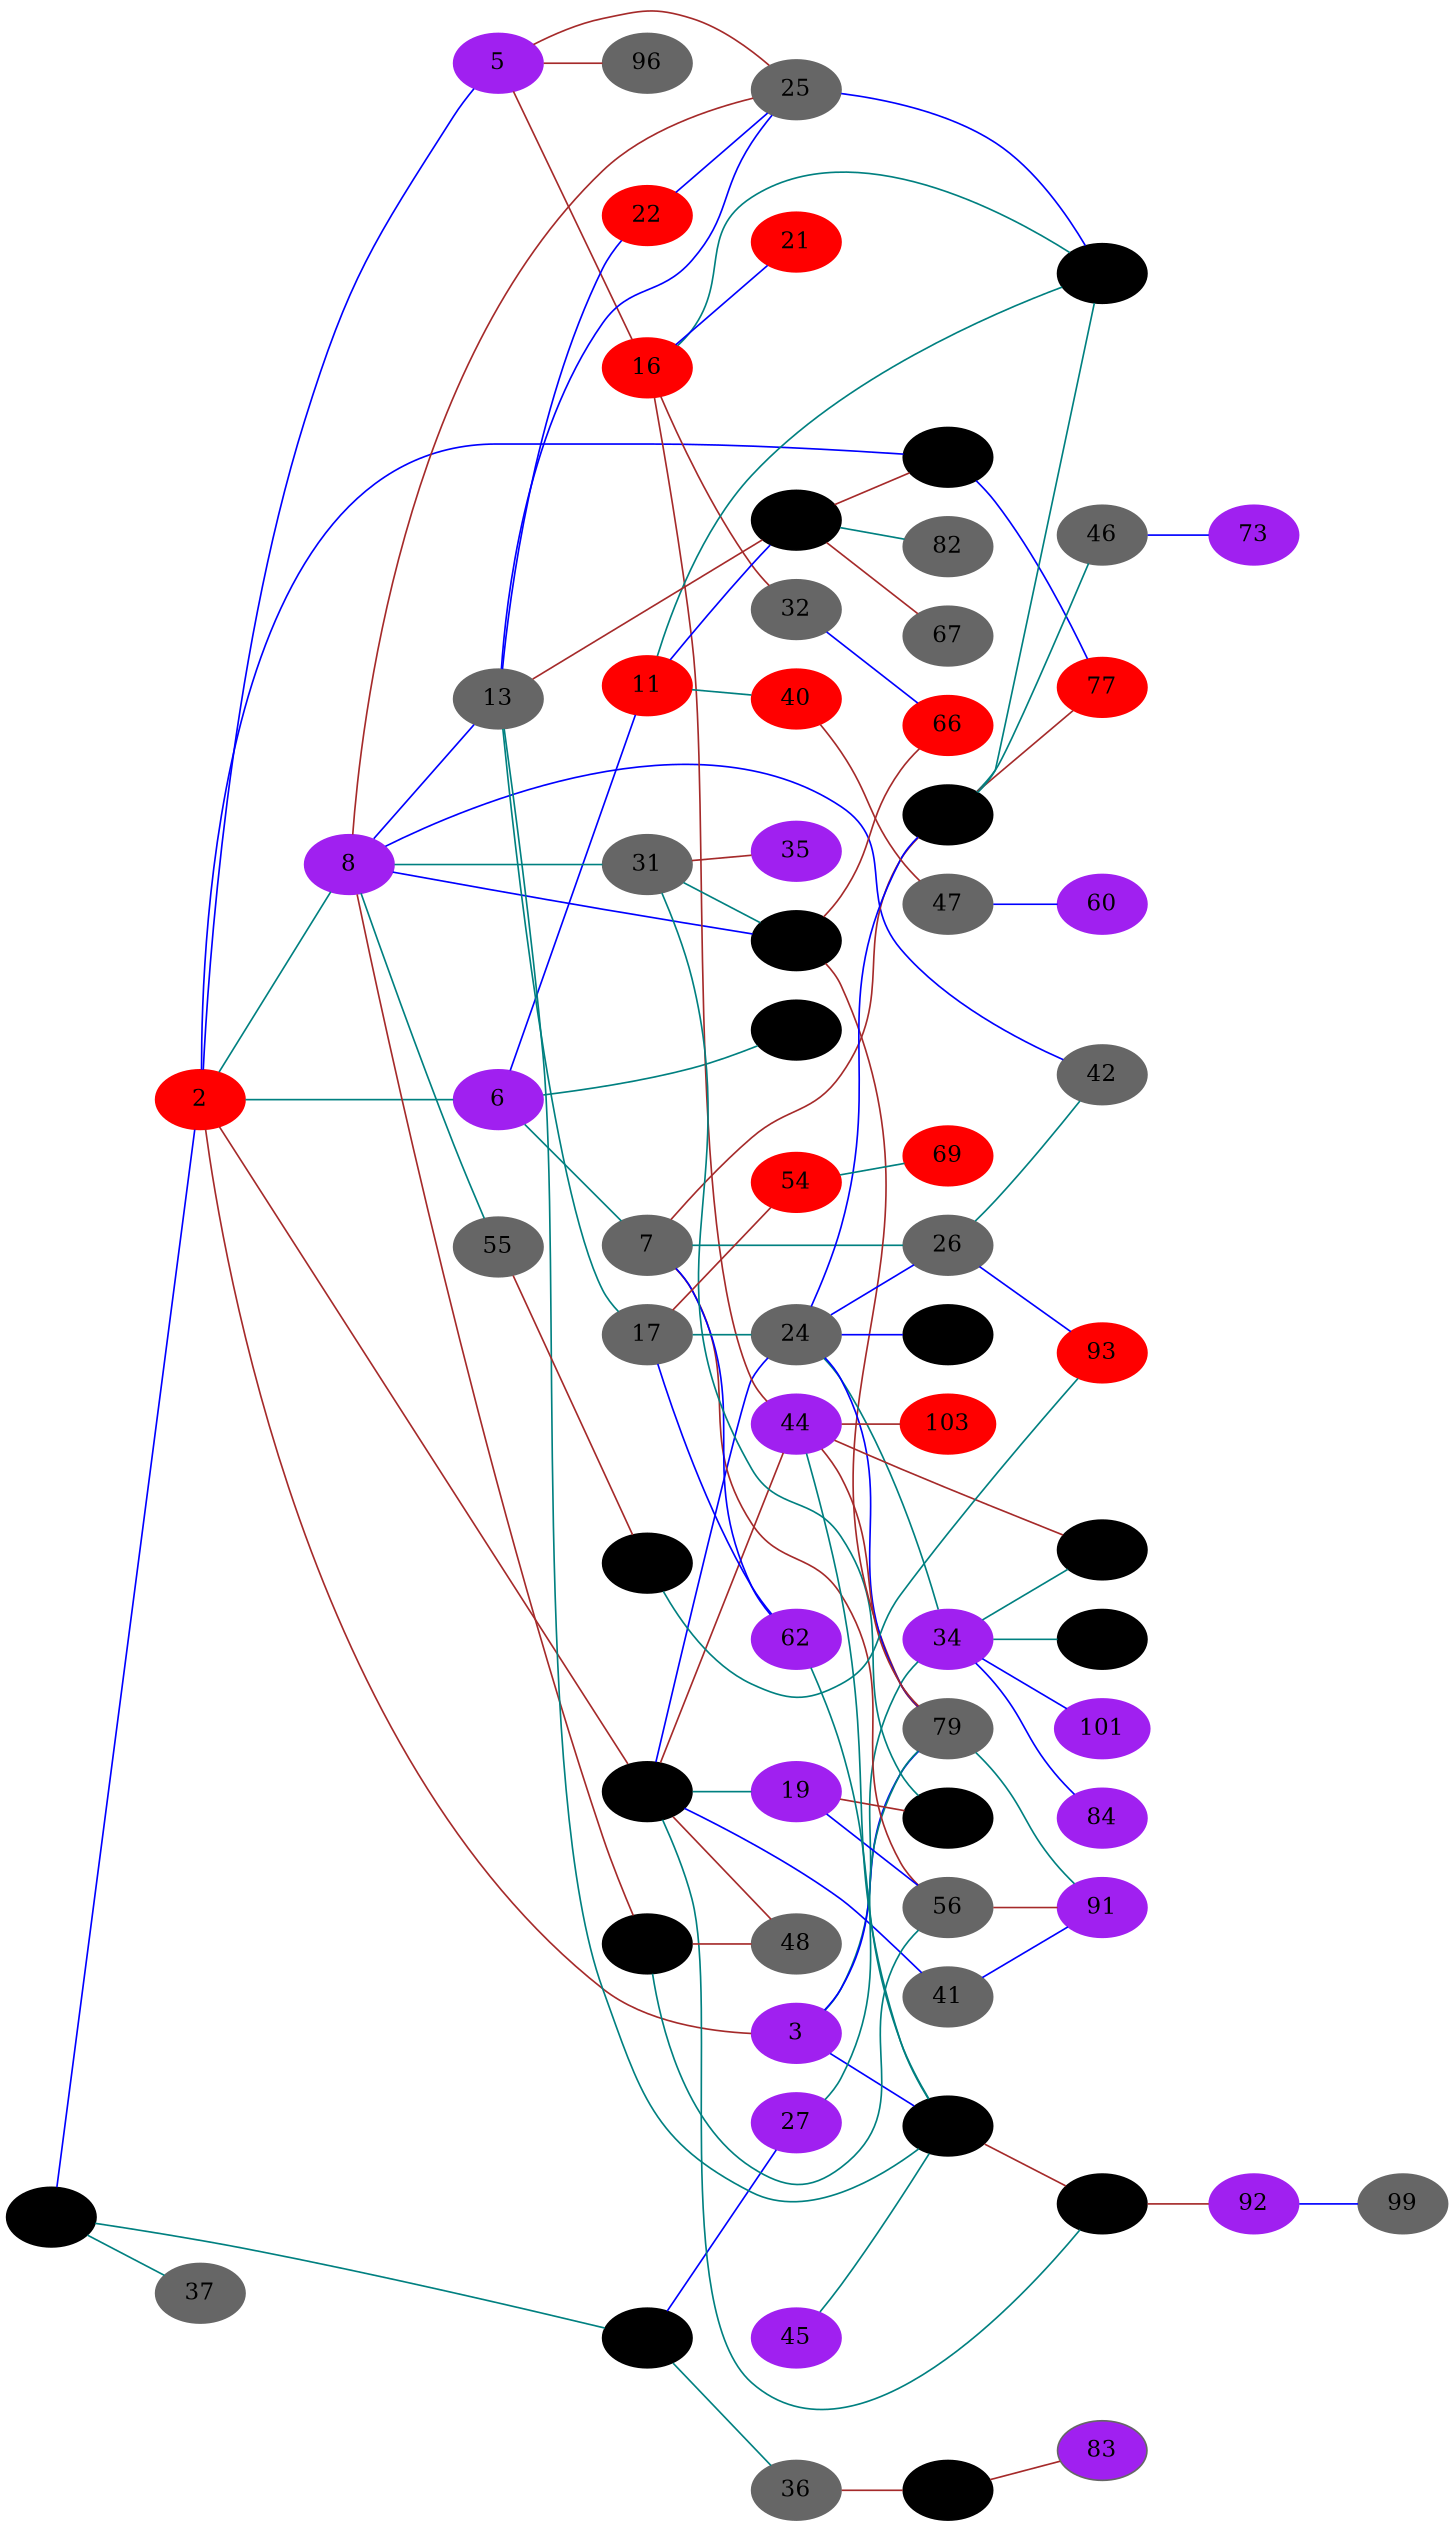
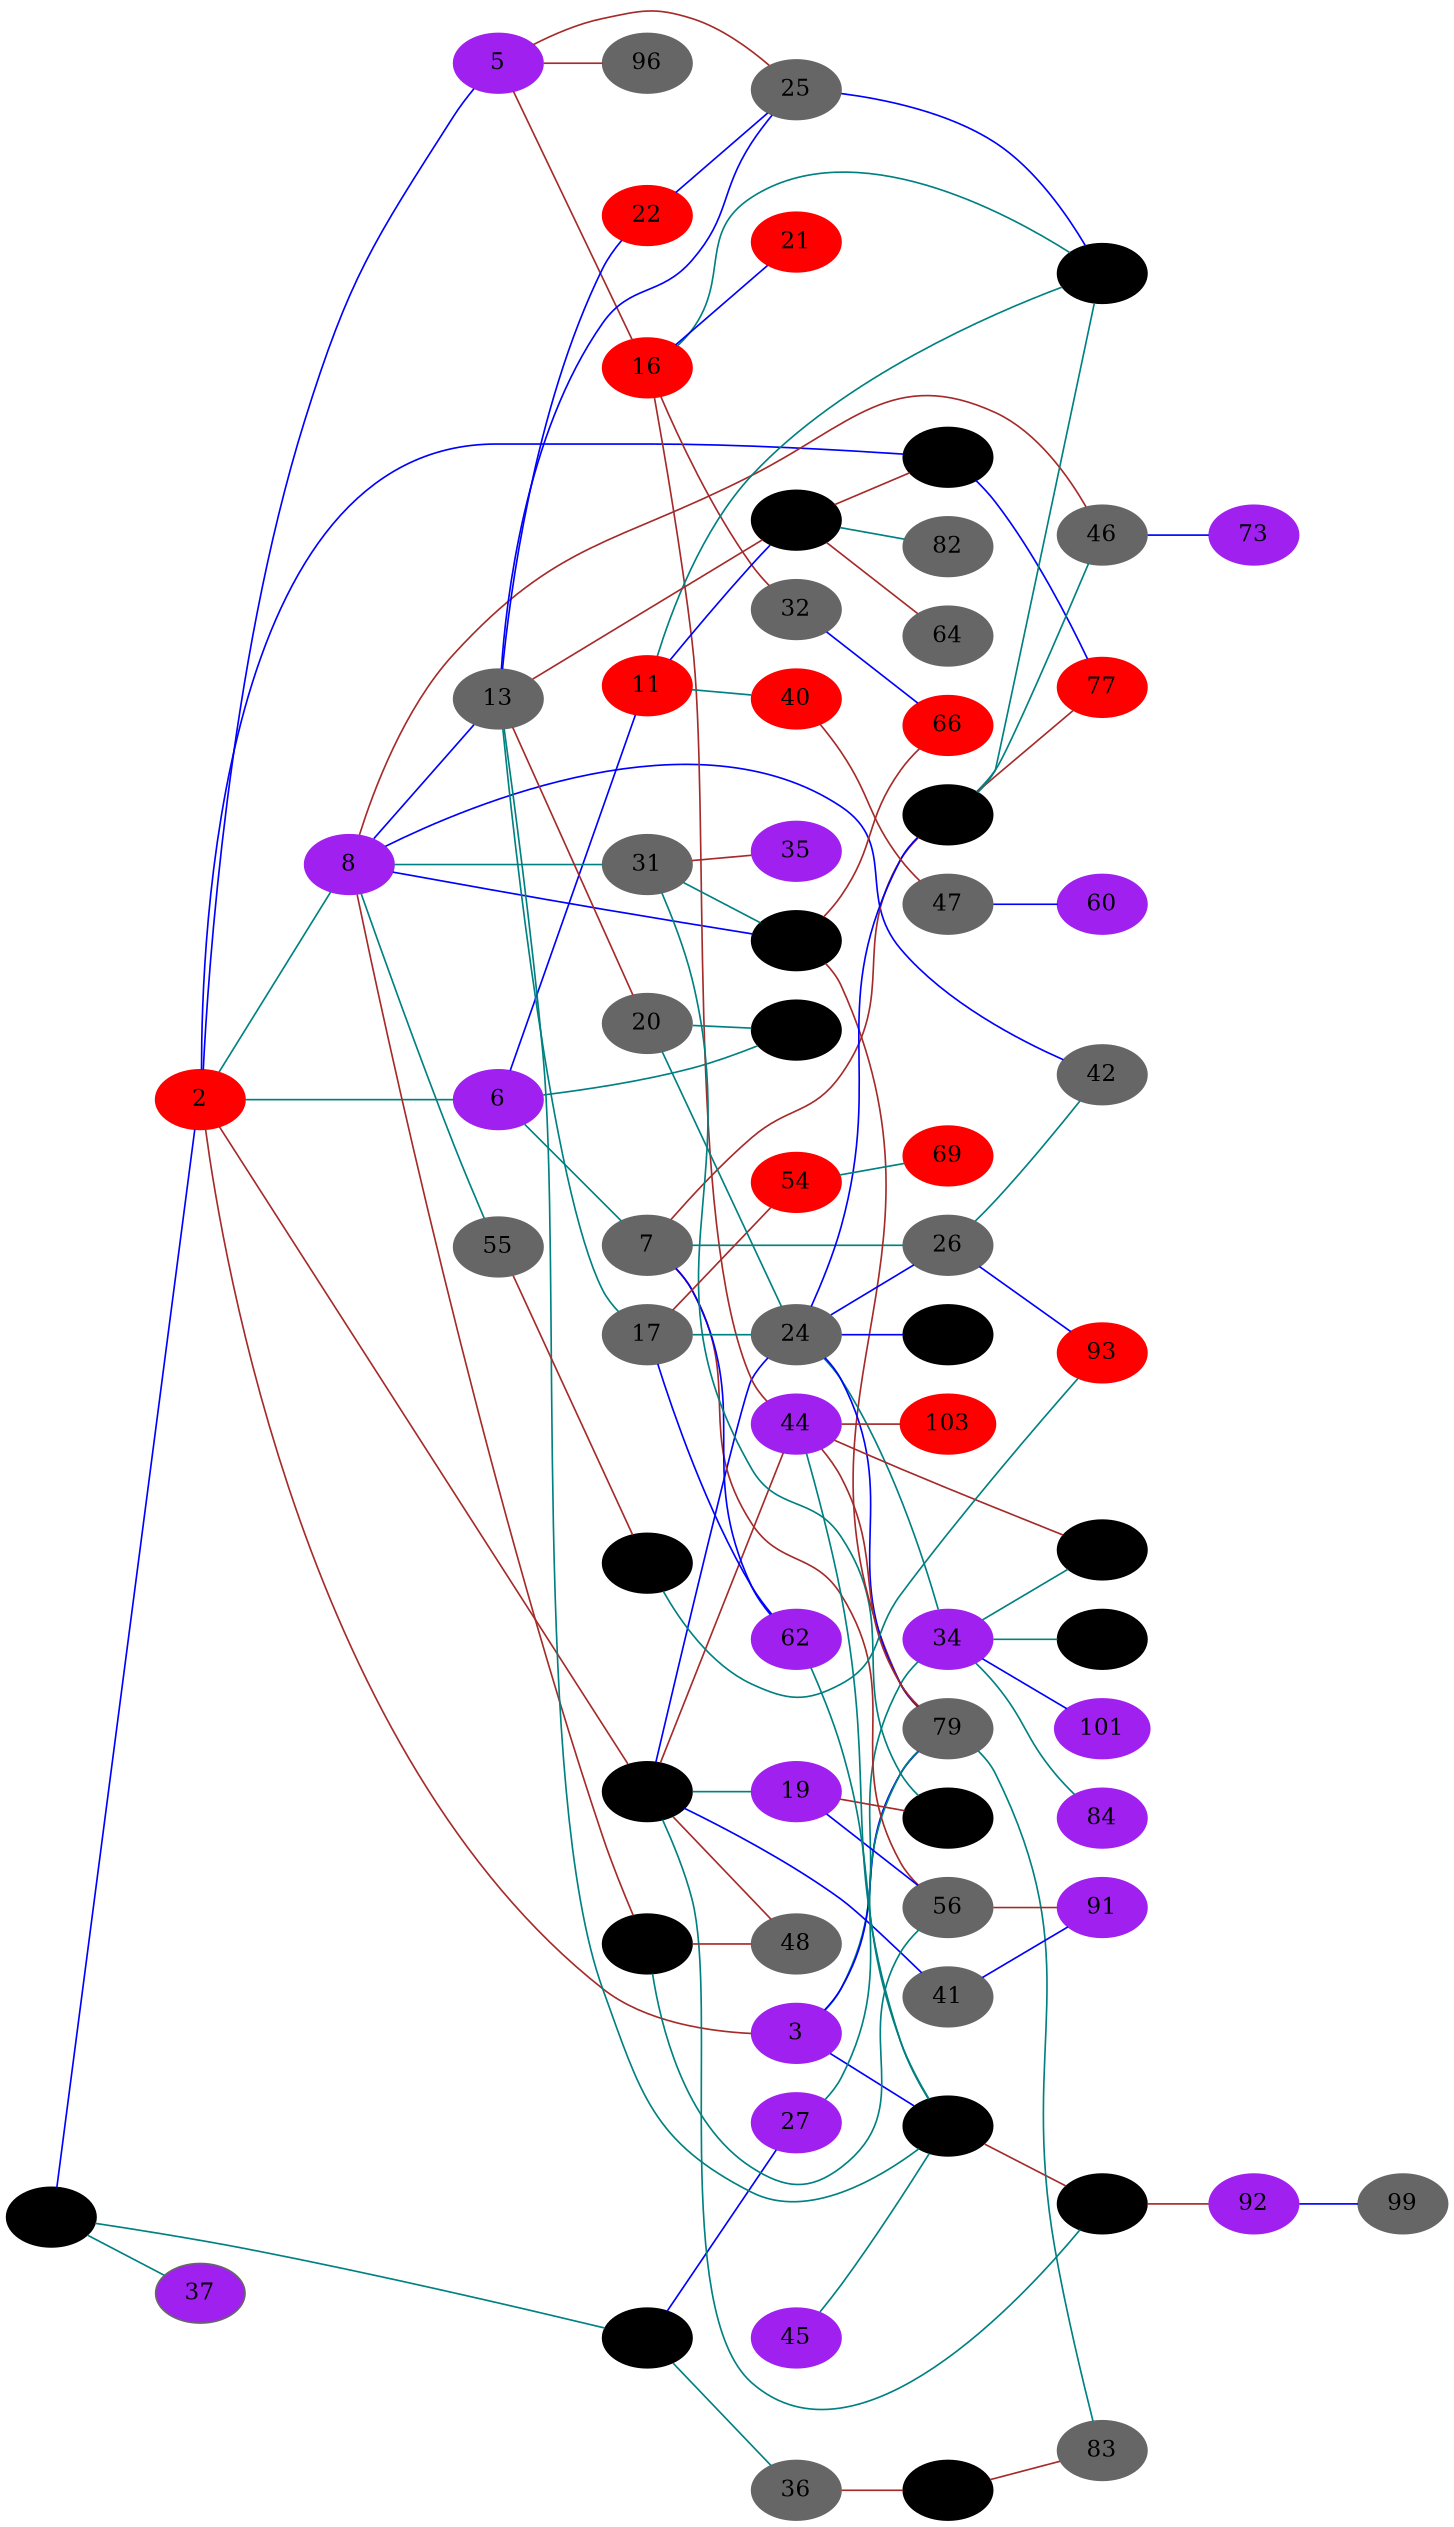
(453, 402) -> (658, 518)
(948, 636) -> (948, 636)
none -> (647, 1023)
(1025, 1729) -> (1025, 1729)
(1025, 1818) -> (1044, 2081)
(200, 2293) -> (200, 2293)
(1102, 2451) -> (1102, 2451)
